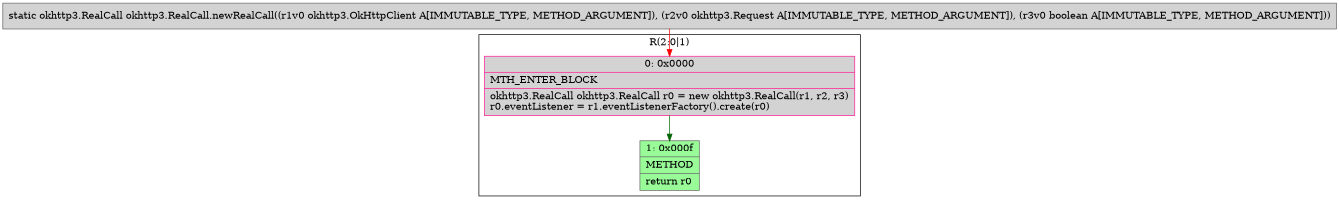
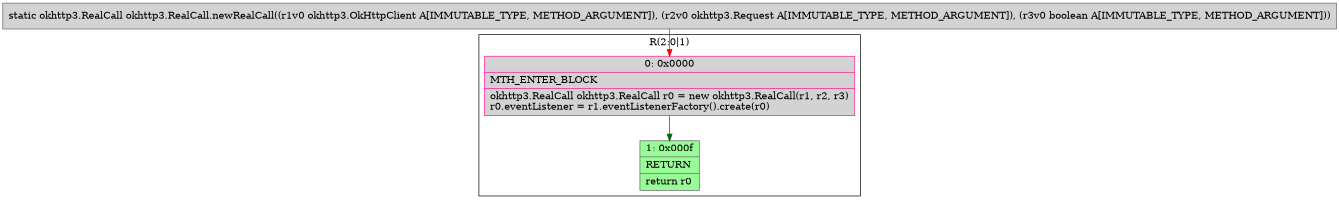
(670, 165) -> (668, 165)
